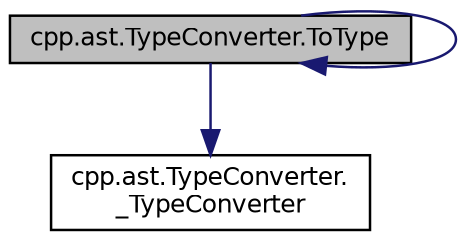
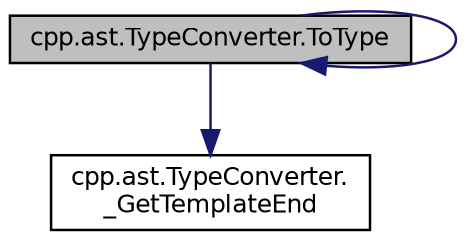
(211, 193) -> (211, 193)
